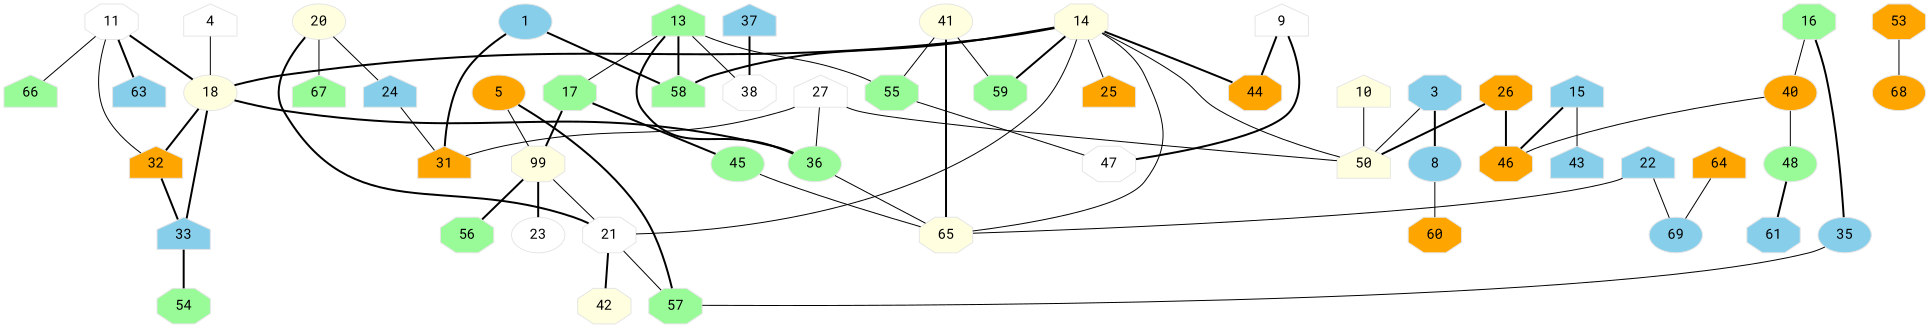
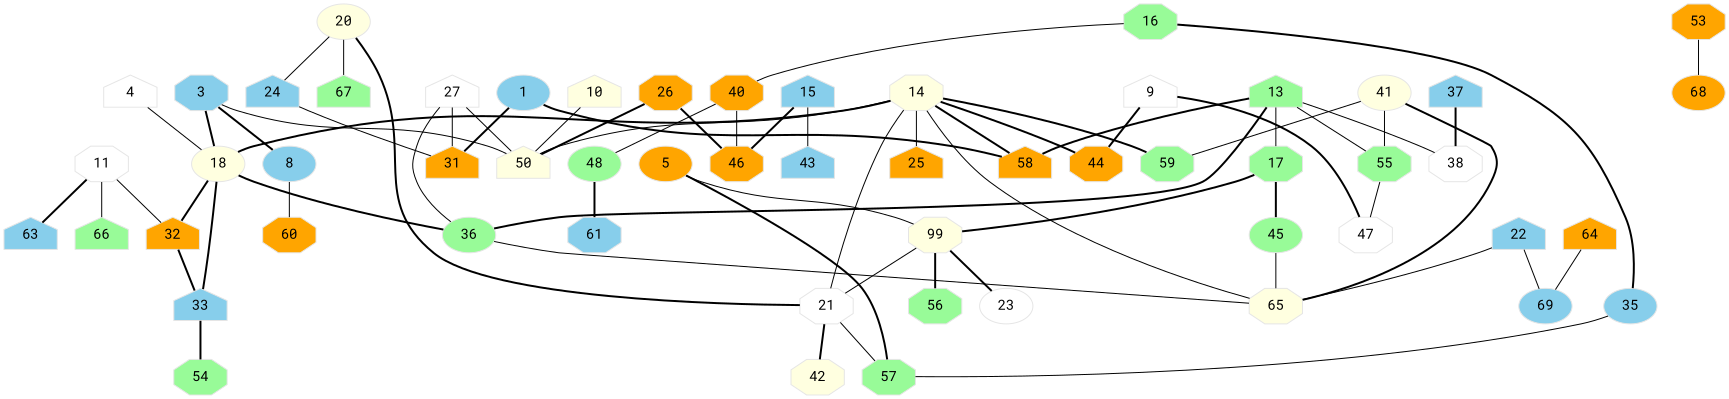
(161, 57) -> (210, 128)
(678, 93) -> (1025, 164)
(1790, 93) -> (737, 93)
